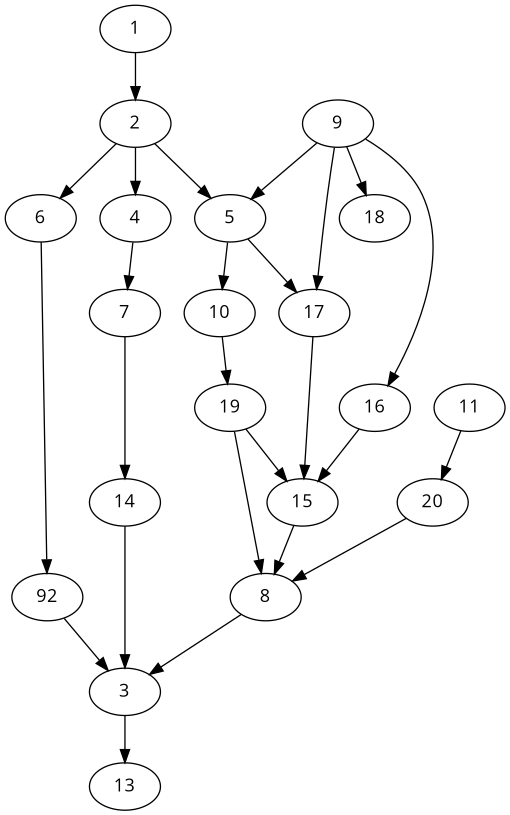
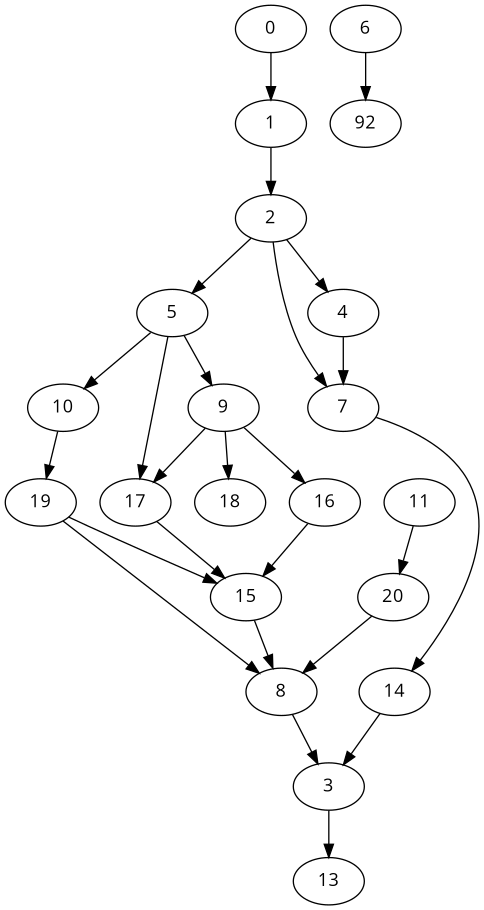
none -> (271, 29)
(93, 166) -> (287, 312)
(289, 167) -> (195, 355)
(82, 639) -> none
